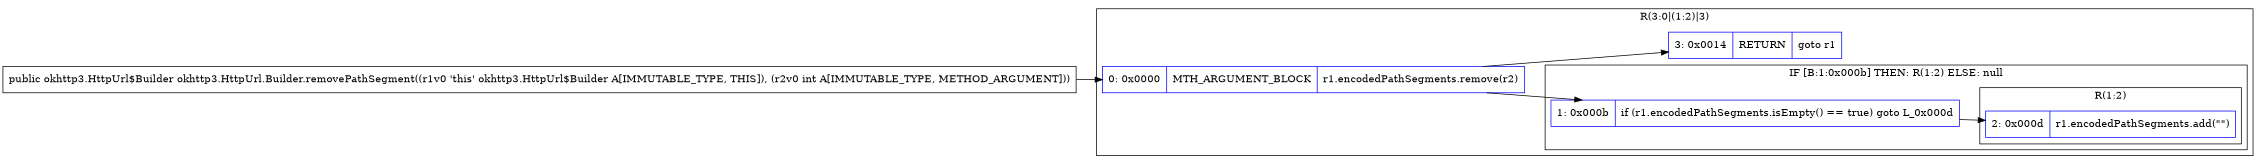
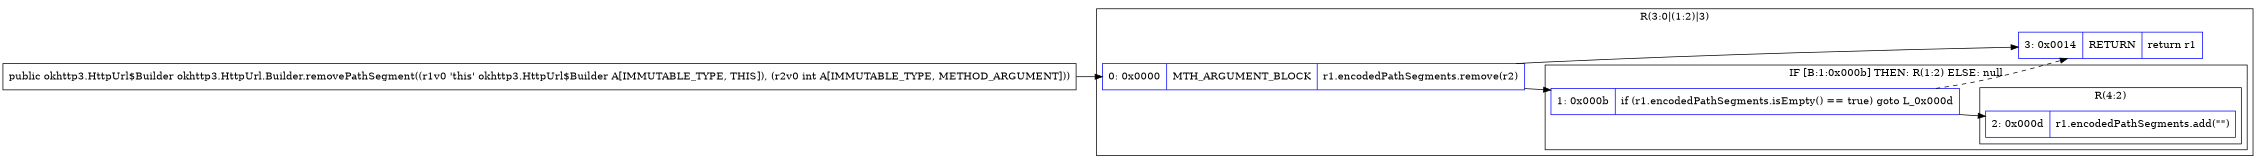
(1817, 45) -> (2172, 45)
none -> (1999, 77)
(2111, 96) -> (2111, 96)
